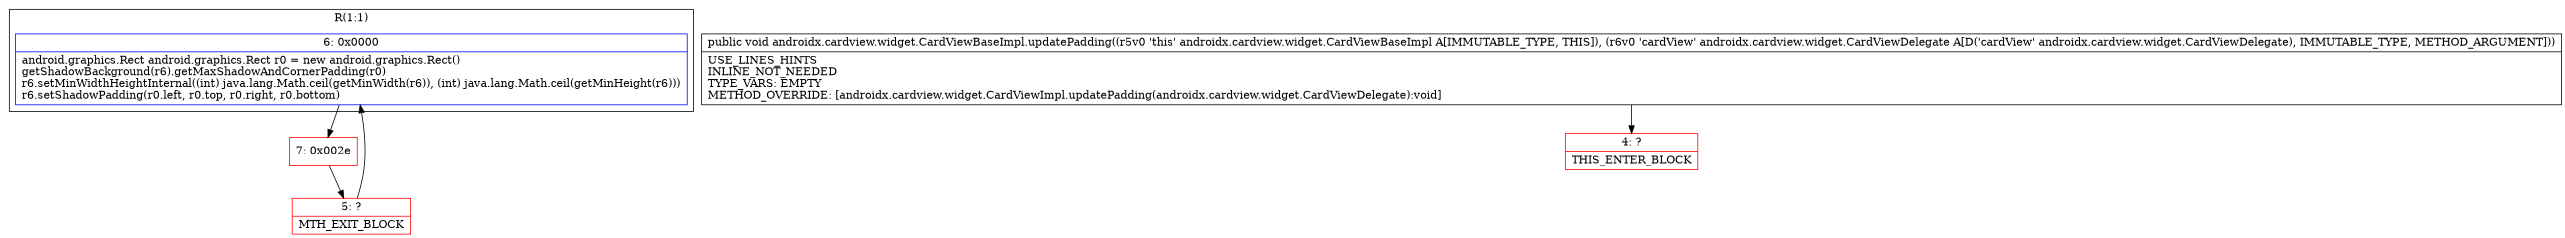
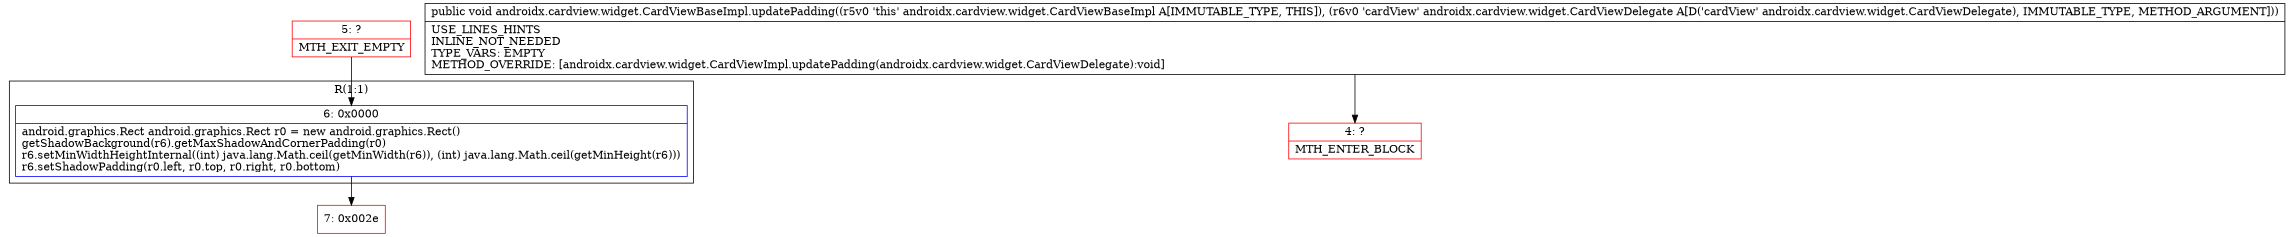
(1632, 160) -> (1355, 150)
(335, 178) -> none
(351, 225) -> (351, 48)
